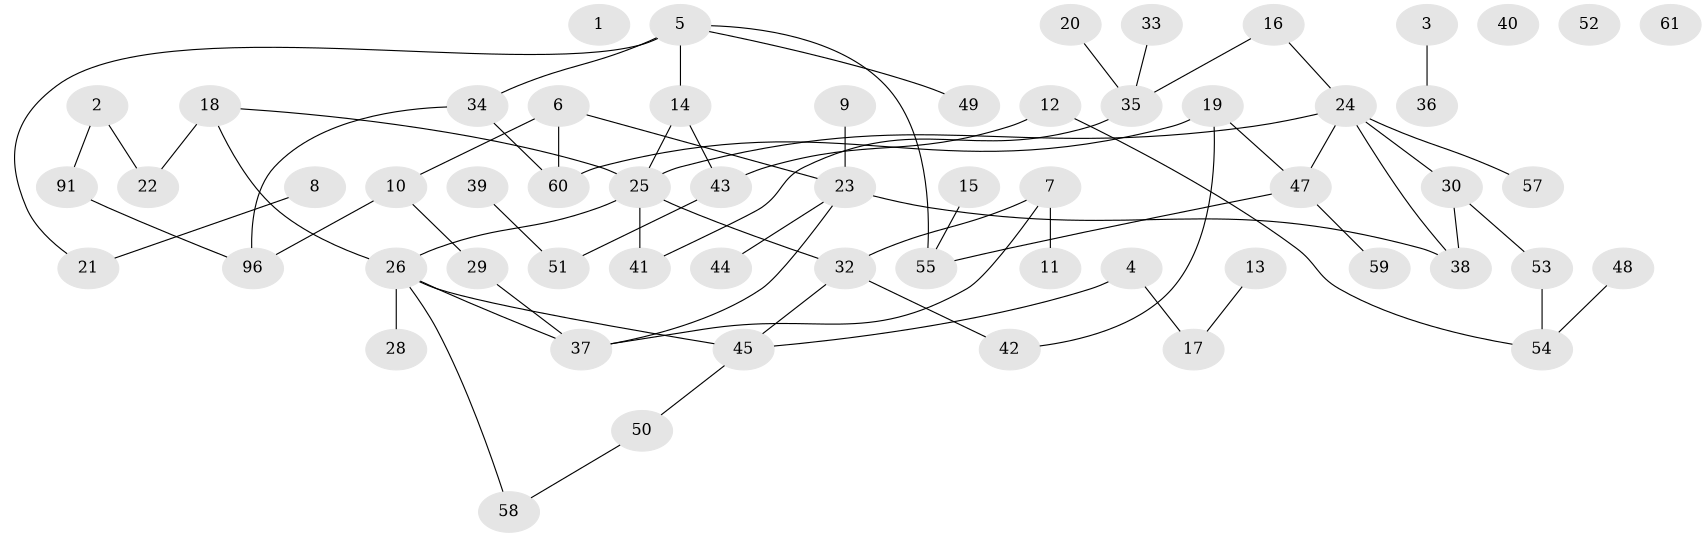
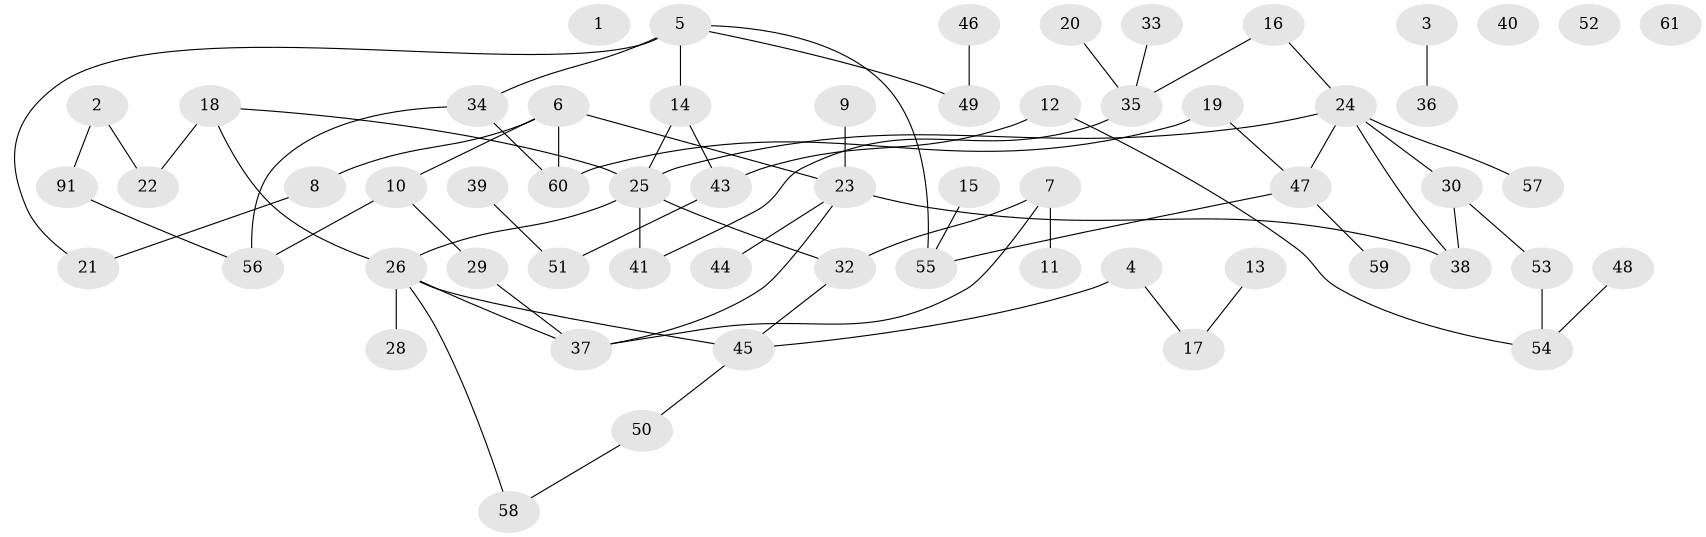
none -> (969, 25)
none -> (437, 147)
(253, 268) -> (253, 268)
(1010, 350) -> none
